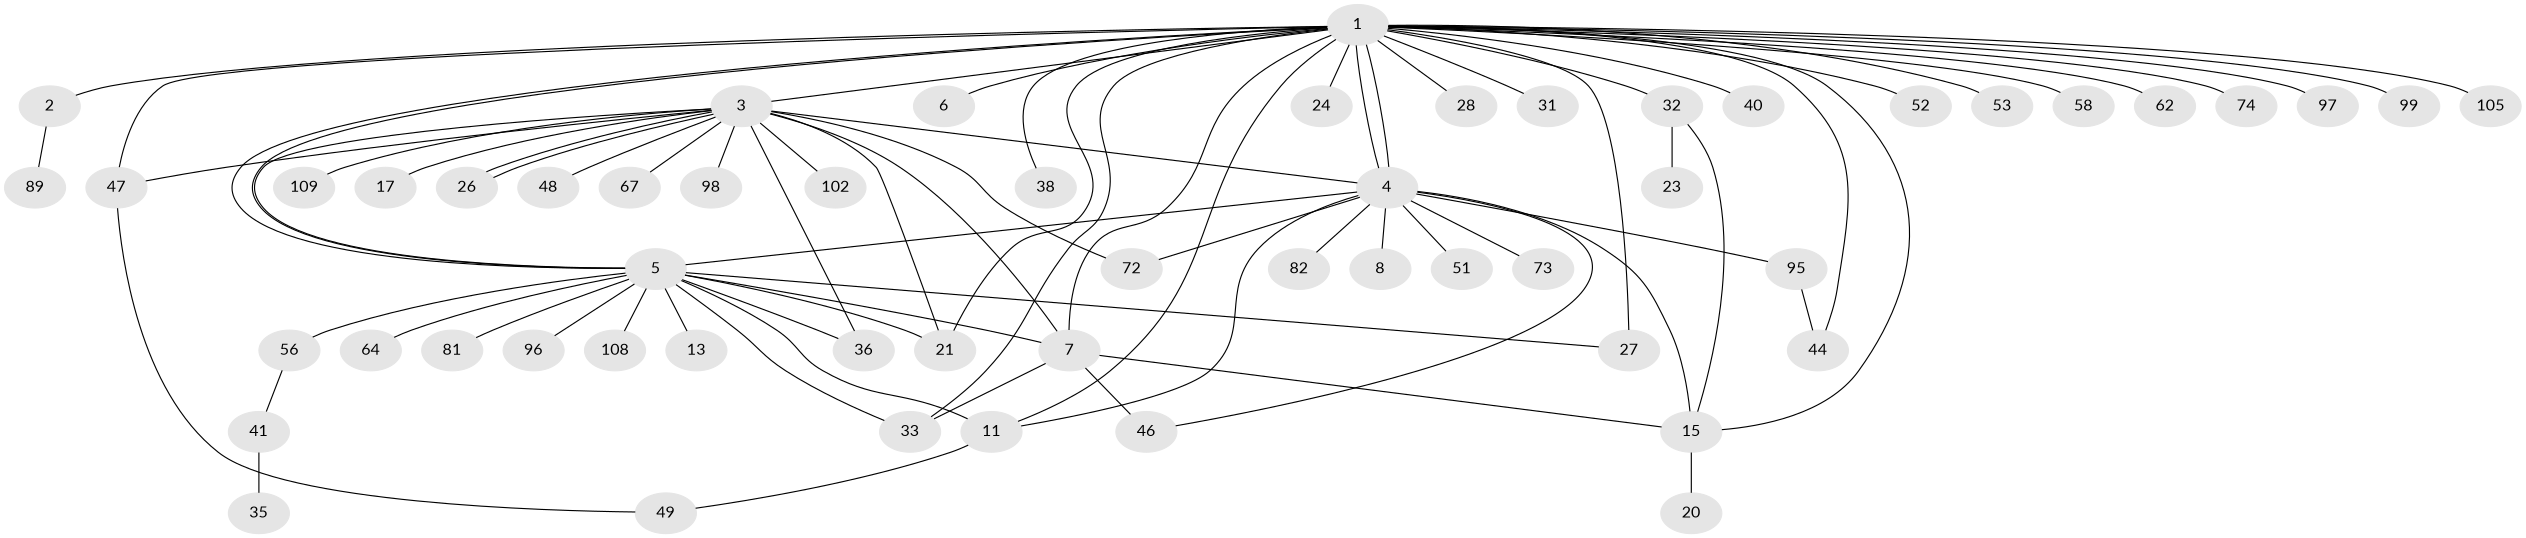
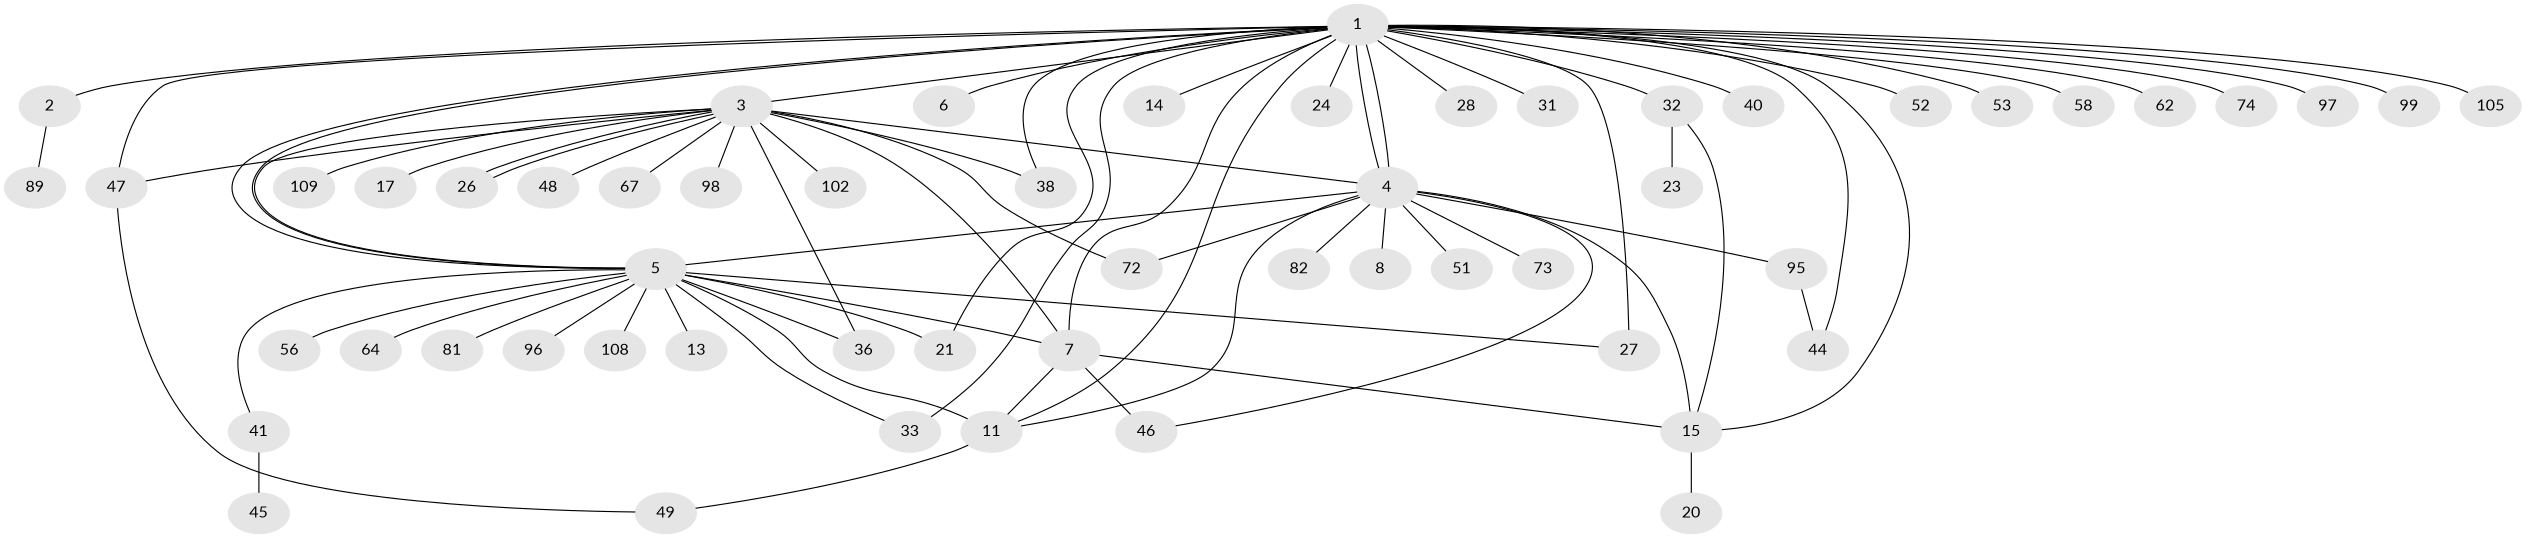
none -> (1154, 106)
(887, 192) -> (935, 149)
(274, 391) -> (389, 283)
(990, 391) -> (1030, 391)
(259, 513) -> (259, 513)
